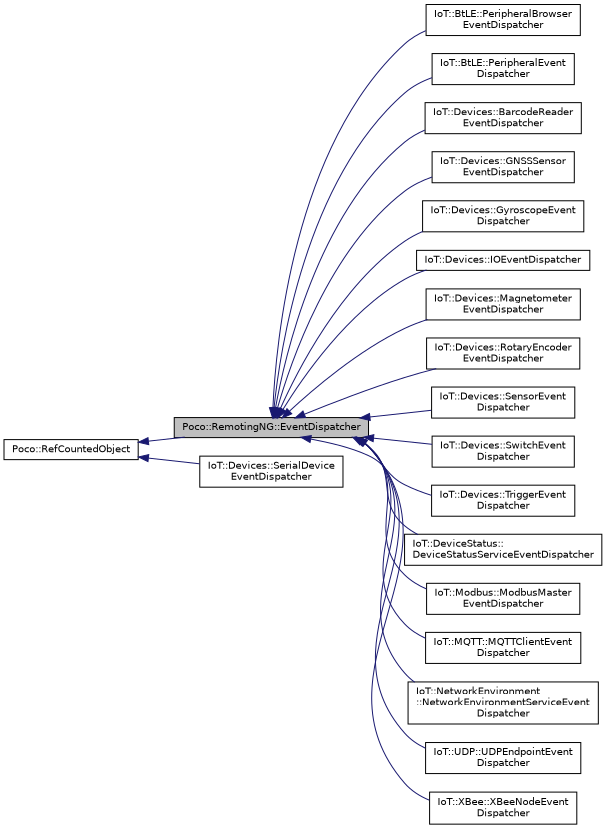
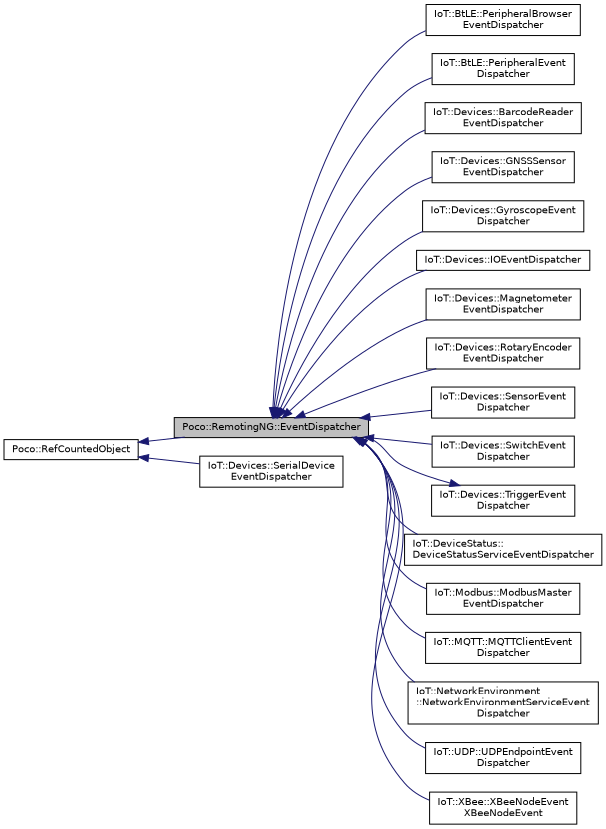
(366, 455) -> (405, 467)
(503, 808) -> (503, 808)
